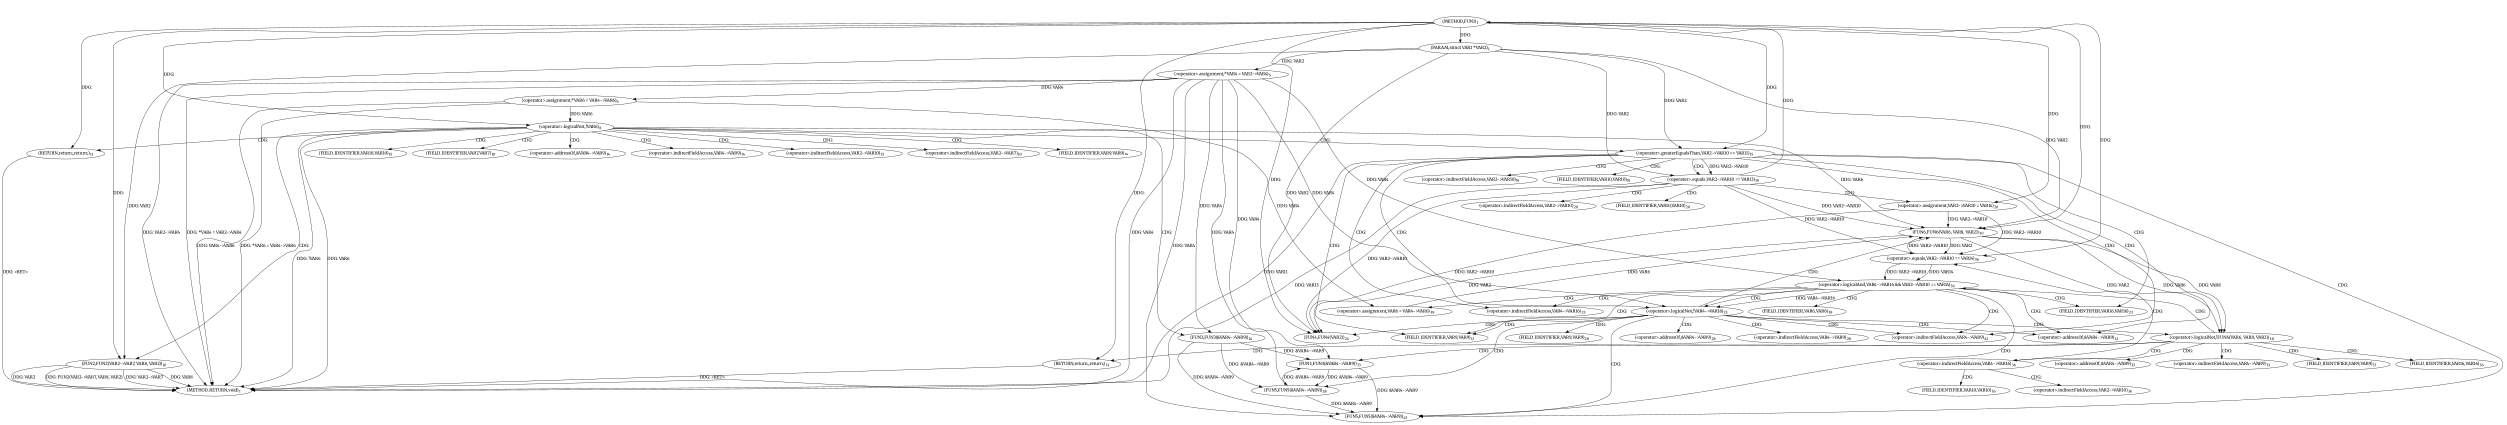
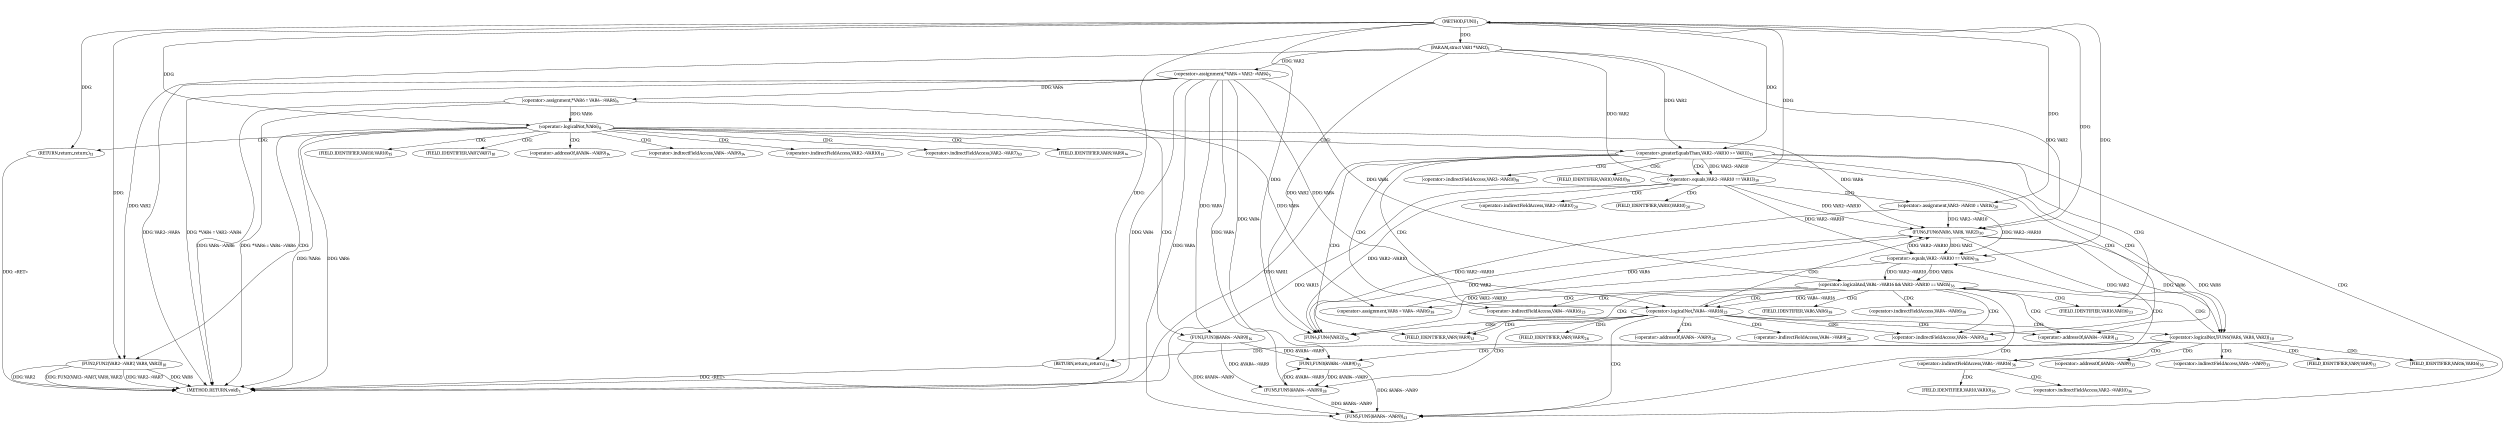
none -> (1614, 284)
none -> (1918, 312)
